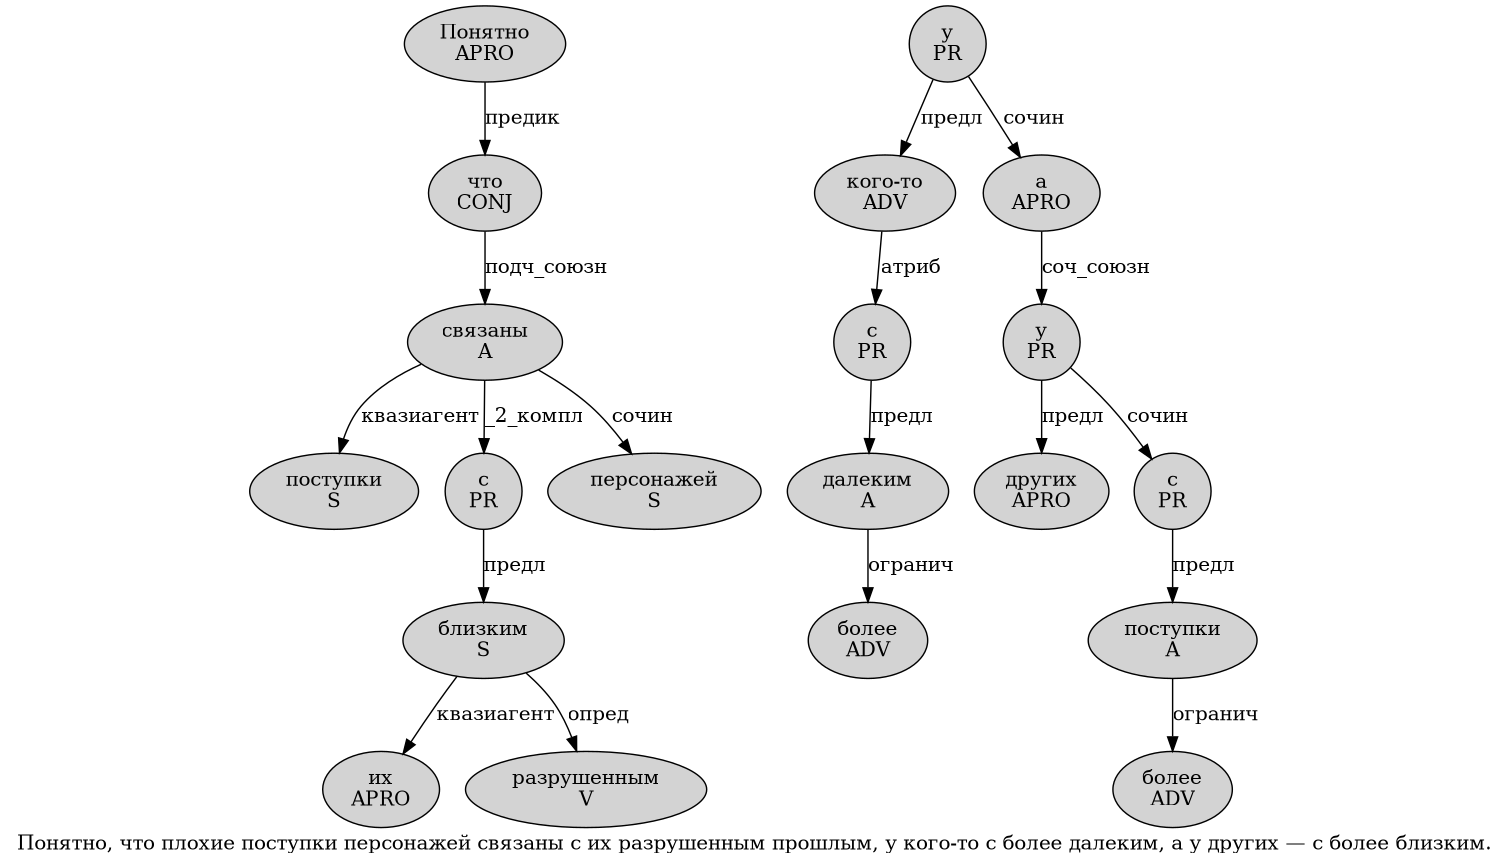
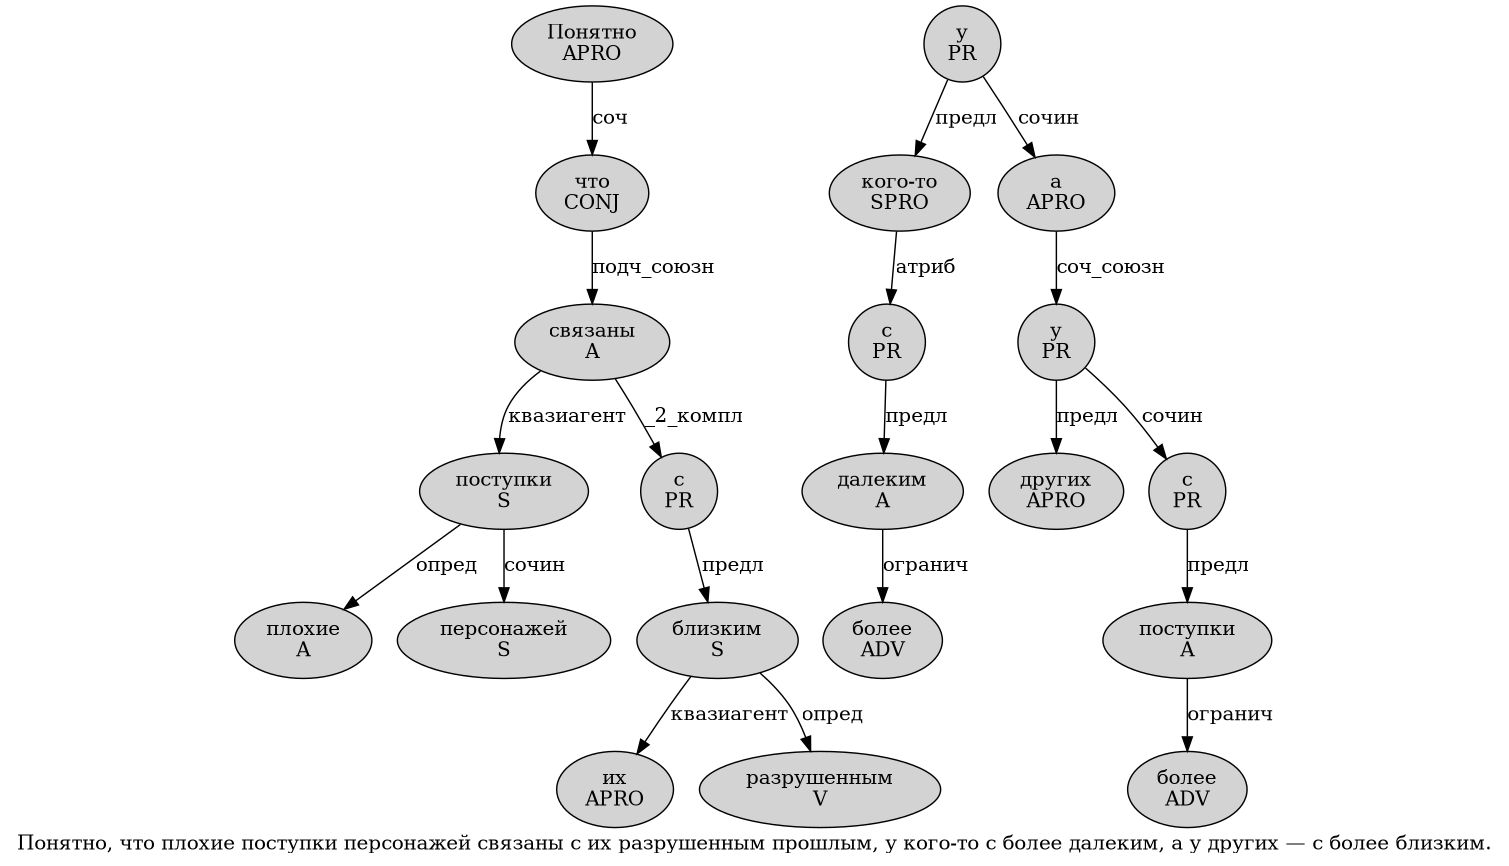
(523, 119) -> (610, 119)
(885, 193) -> (900, 193)
(585, 401) -> (504, 558)
none -> (303, 640)
